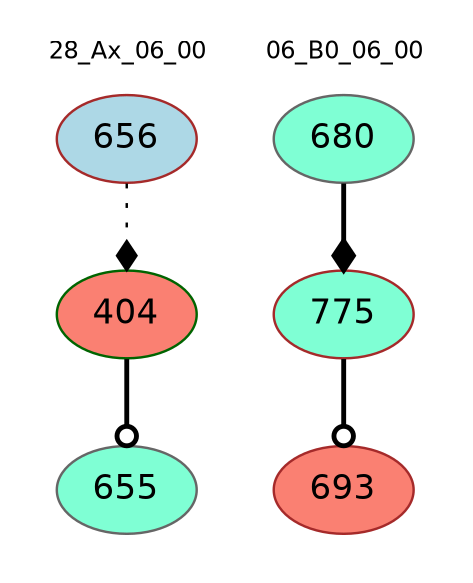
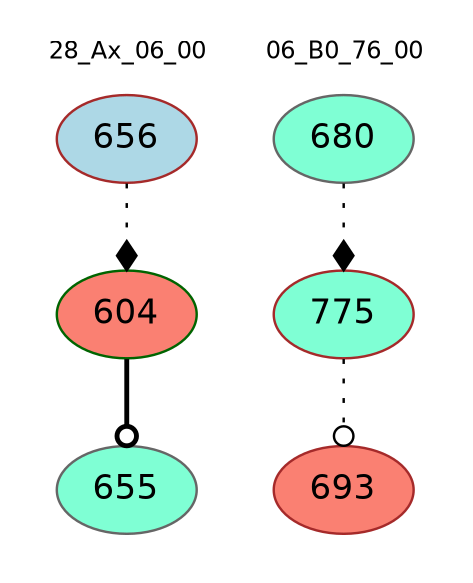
(345, 52) -> (345, 52)
(344, 212) -> (344, 212)
(127, 314) -> (127, 314)
(344, 393) -> (344, 393)
